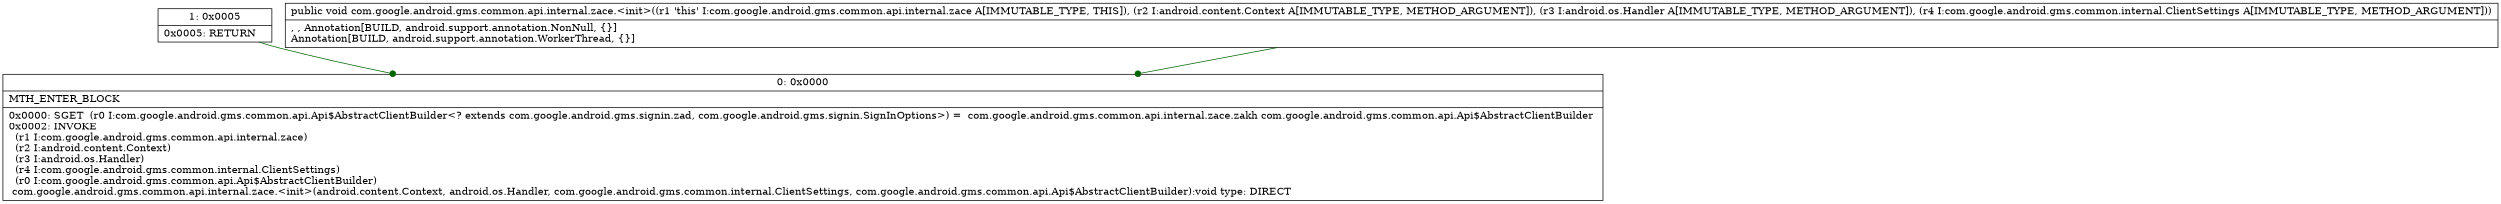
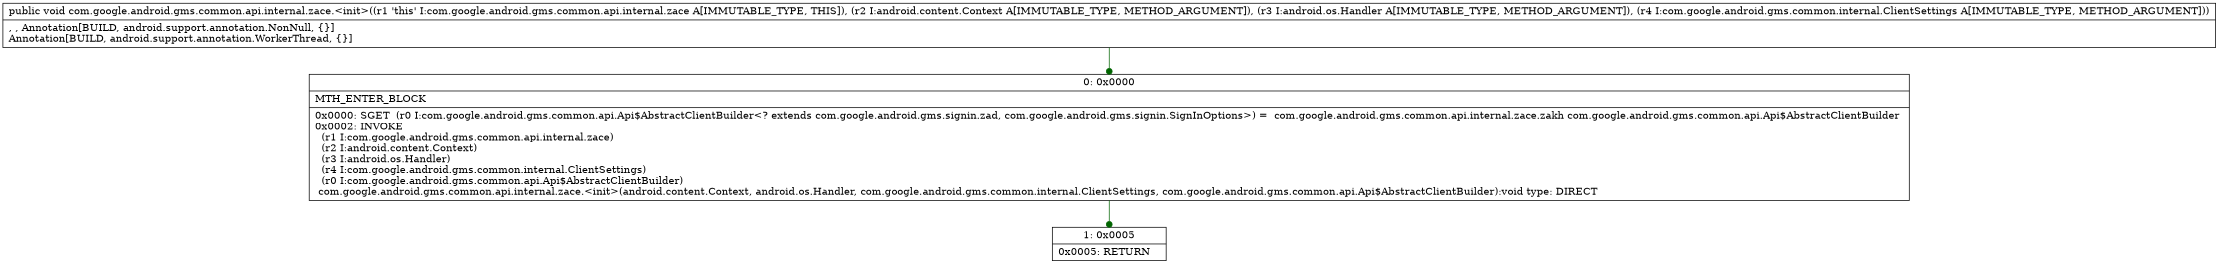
(324, 59) -> (1109, 211)
